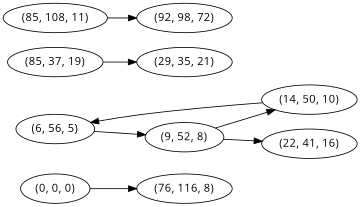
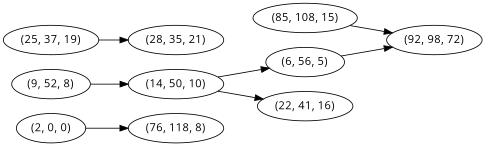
(55, 18) -> (305, 18)
(55, 62) -> (51, 40)
(184, 62) -> (176, 40)
(116, 133) -> (363, 52)
(239, 140) -> (236, 94)
(55, 189) -> (51, 128)
(184, 189) -> (176, 128)
